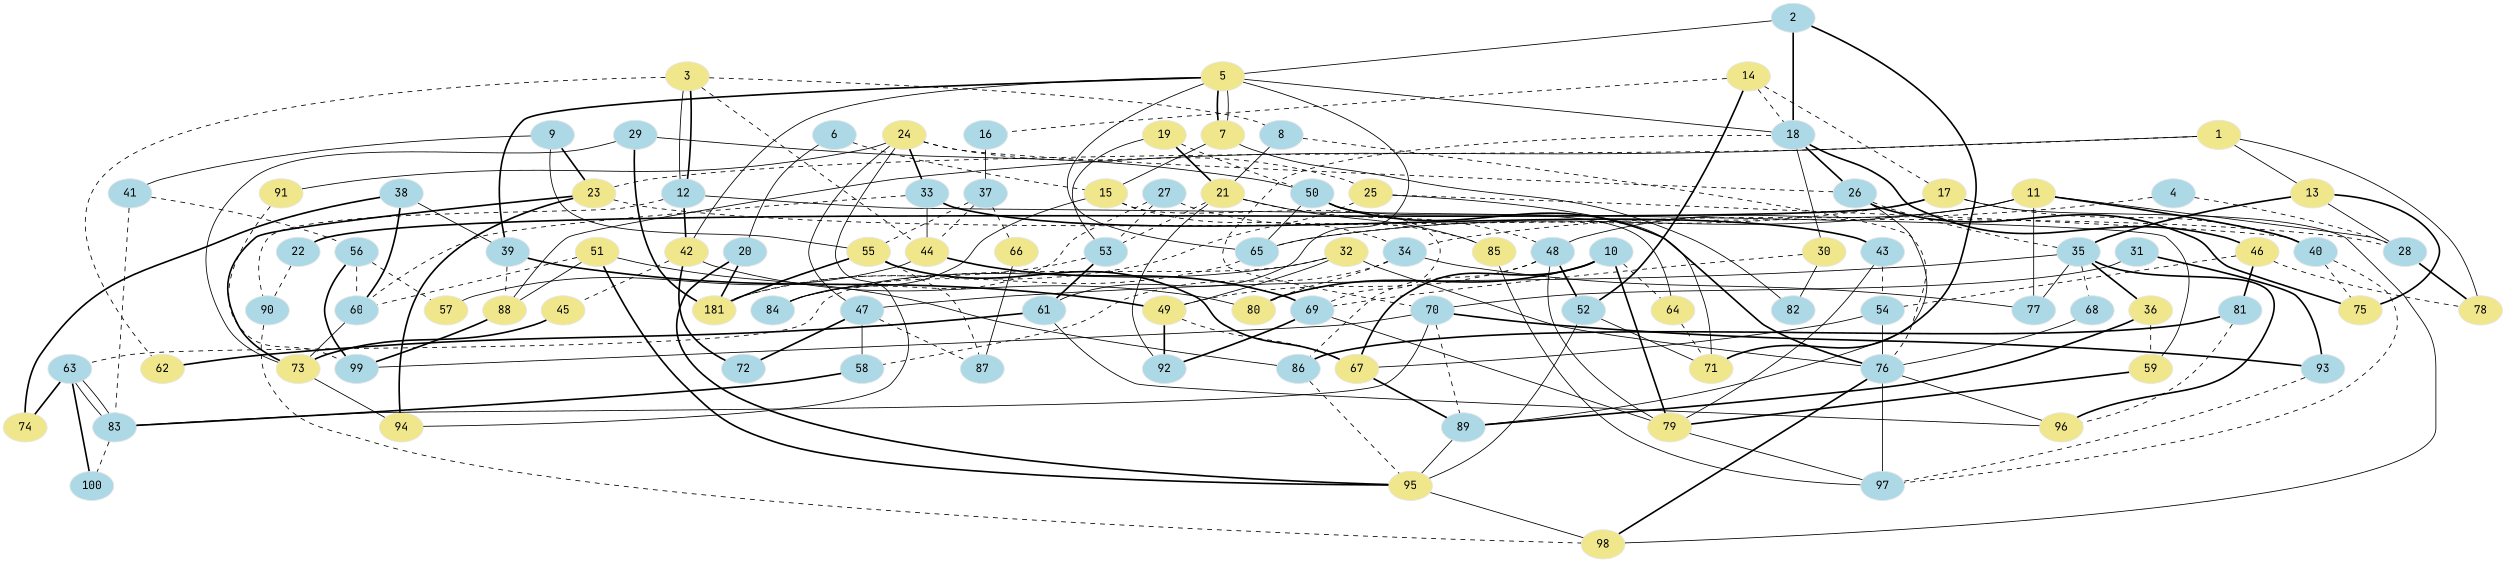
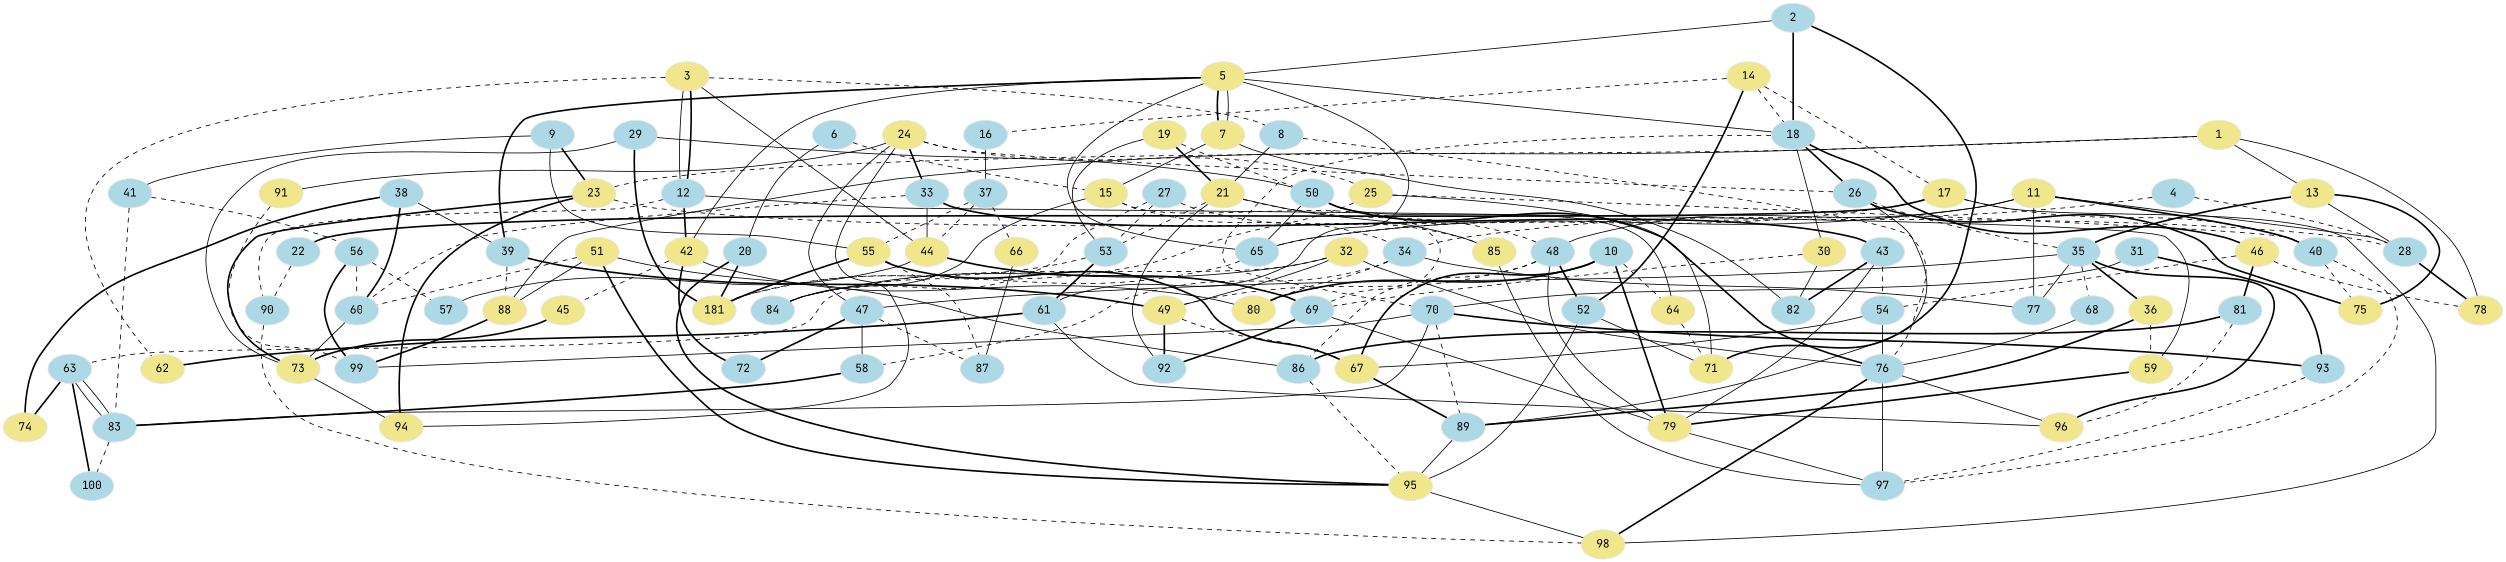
(818, 172) -> (818, 172)
none -> (1838, 281)
(446, 310) -> (446, 310)
